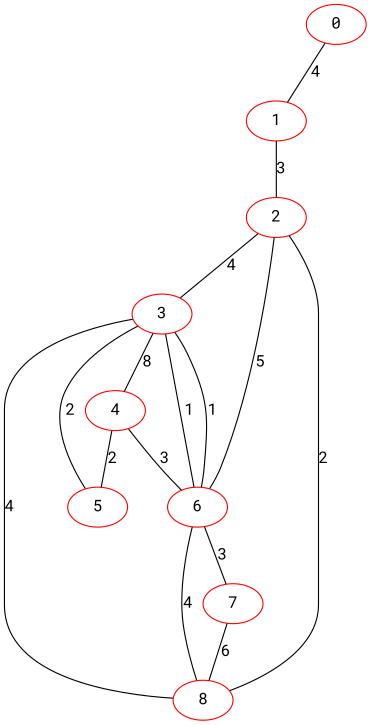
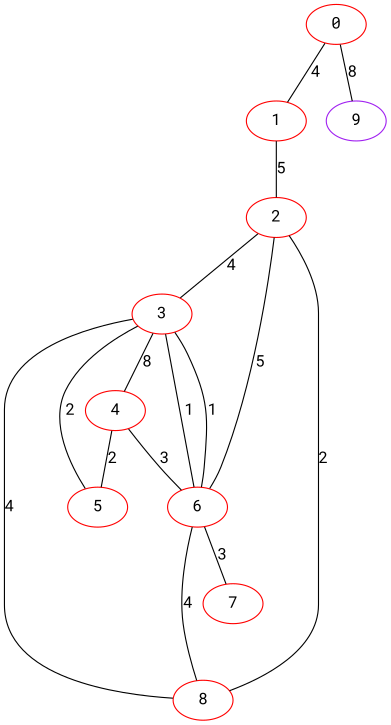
none -> (356, 121)
(281, 169) -> (281, 169)
(218, 652) -> none
